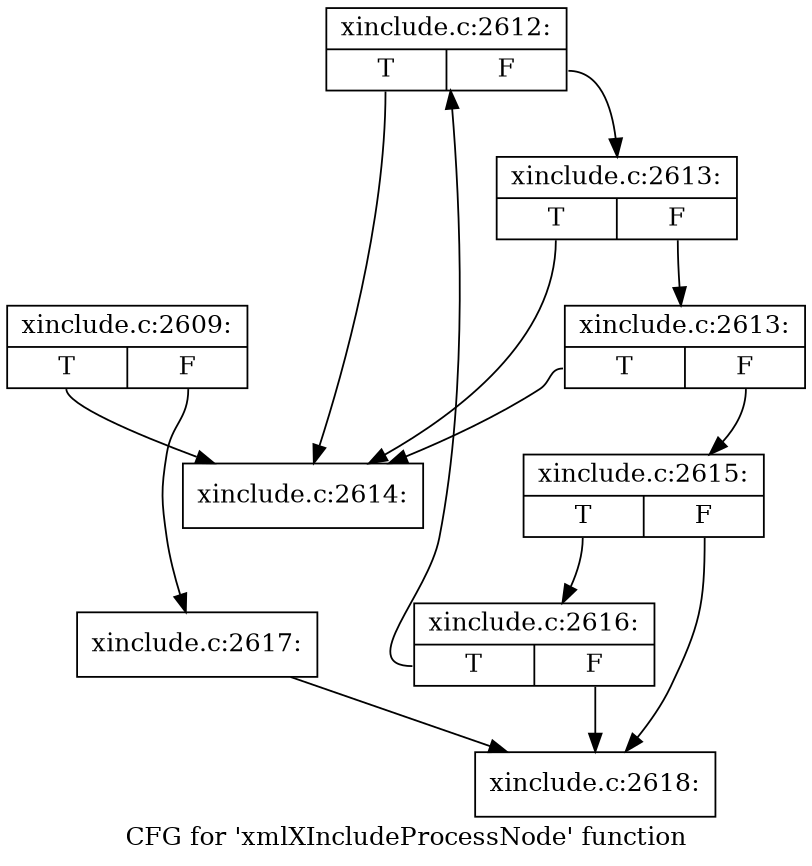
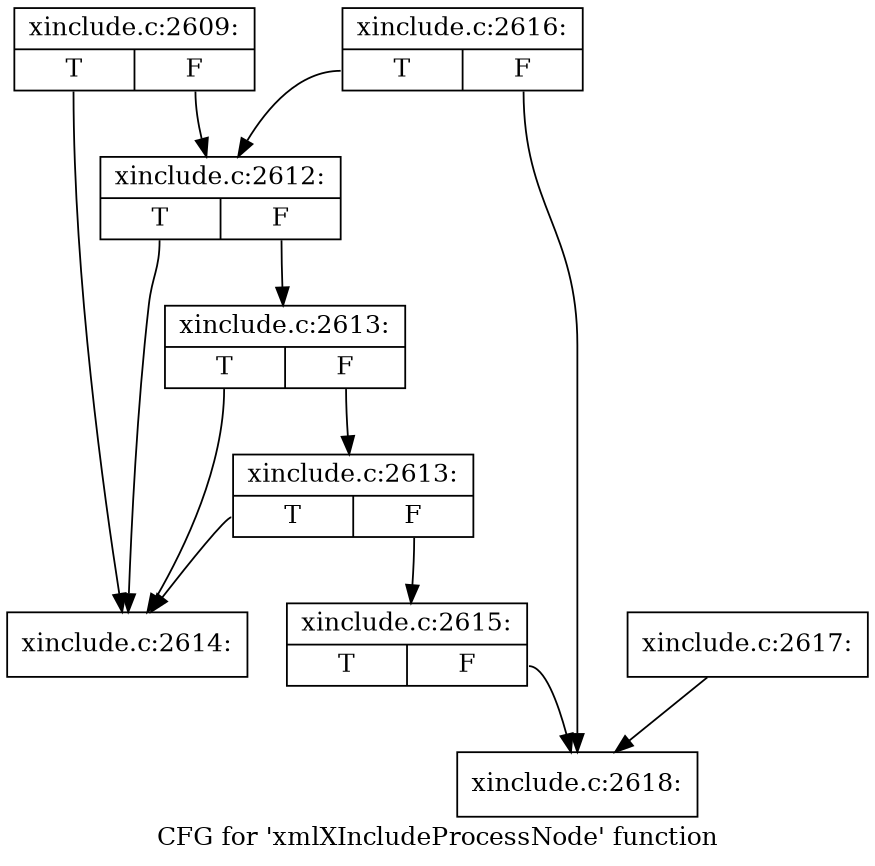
(163, 491) -> (197, 115)
(579, 563) -> none
